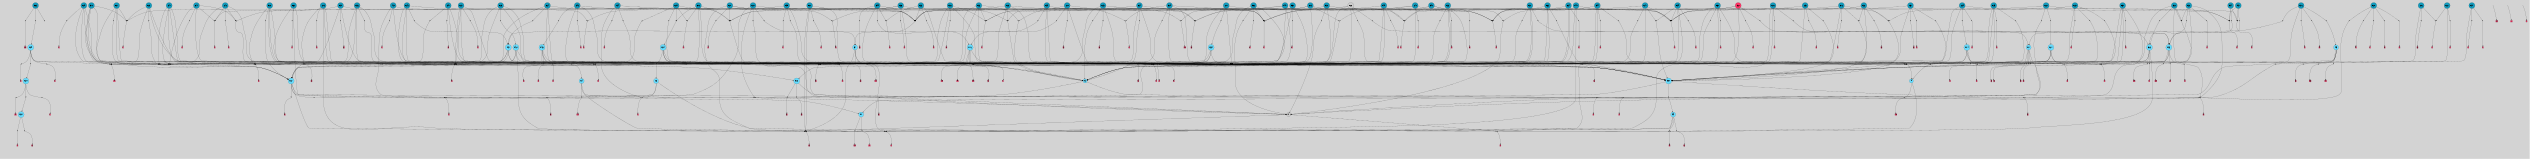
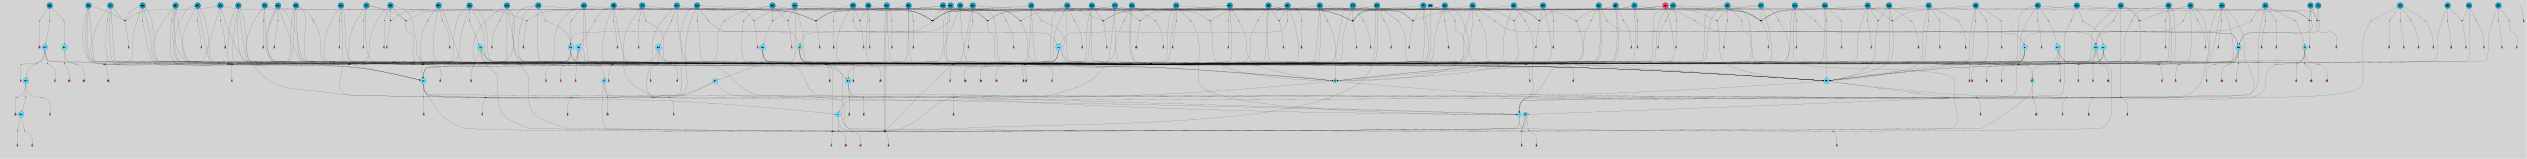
(1310, 6) -> (1430, 6)
(1351, 6) -> (1473, 6)
none -> (64, 47)
(1289, 115) -> (1519, 115)
